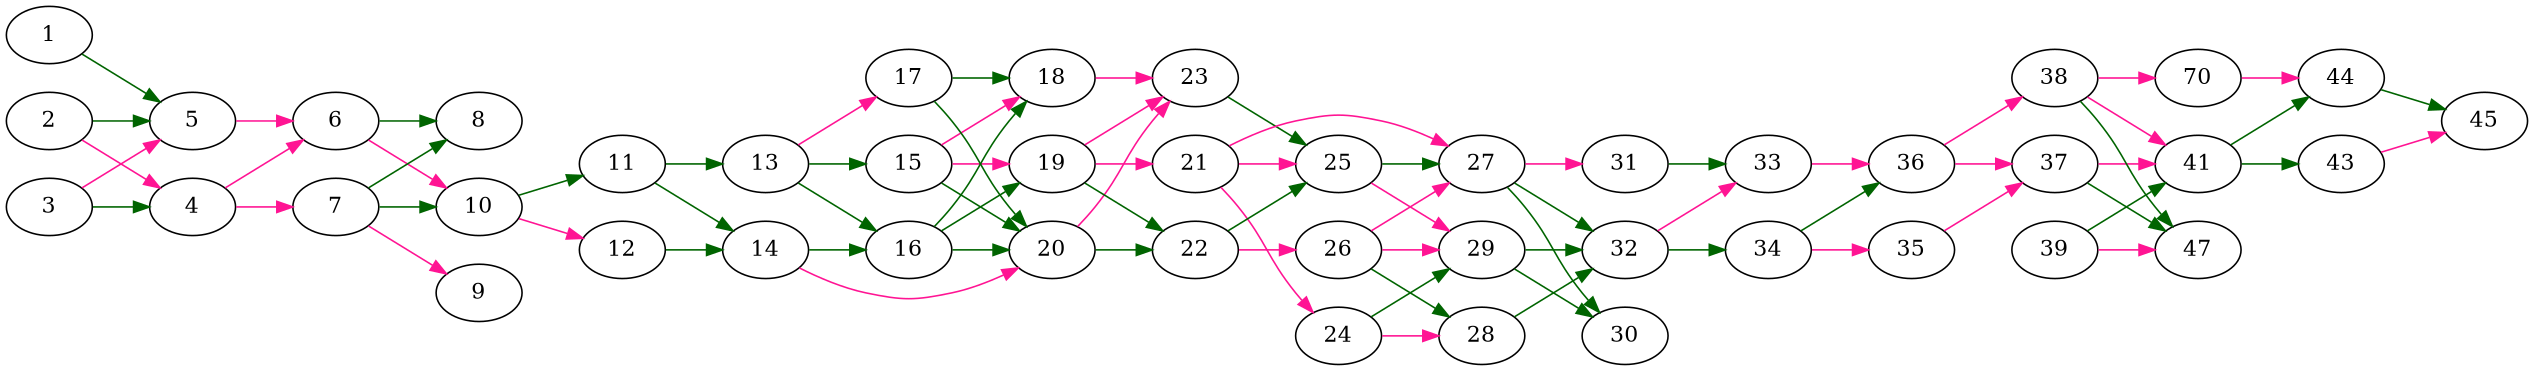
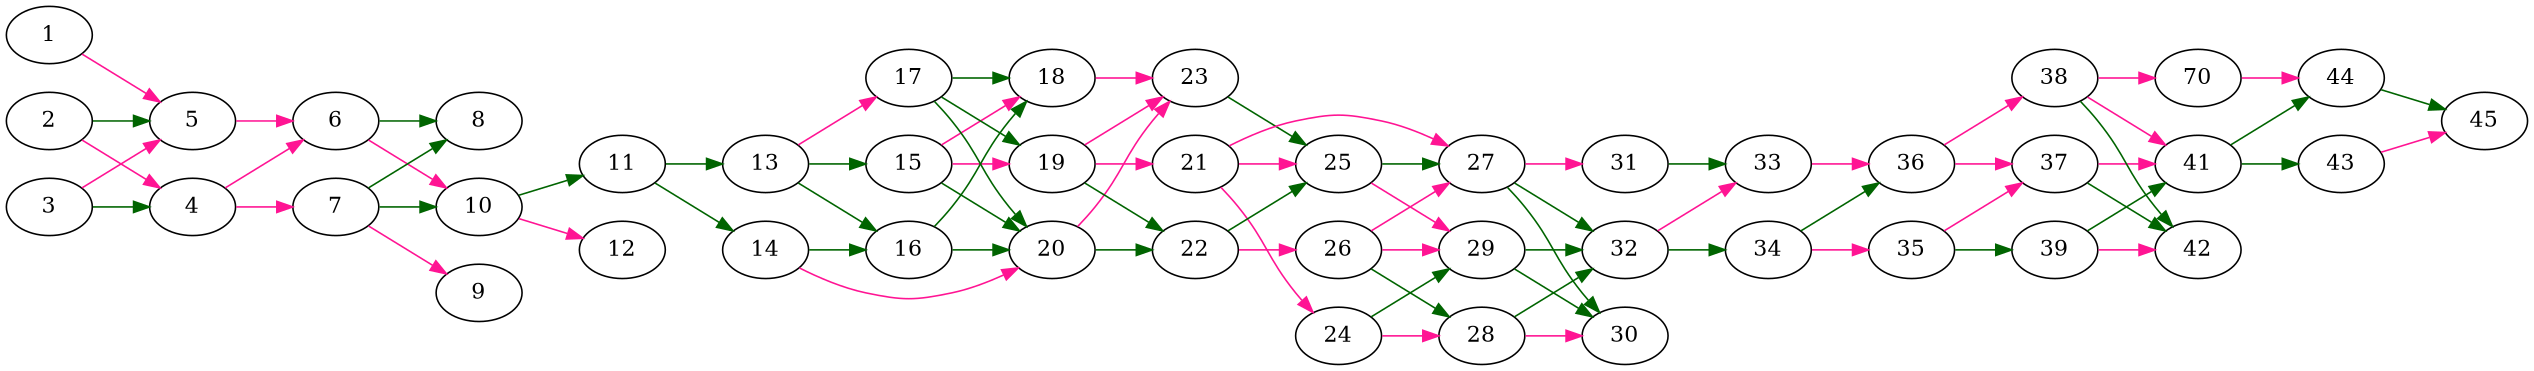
(114, 74) -> (114, 74)
(970, 213) -> (970, 115)
(686, 250) -> none
none -> (1975, 250)
(2198, 250) -> (2198, 250)
none -> (1546, 336)
